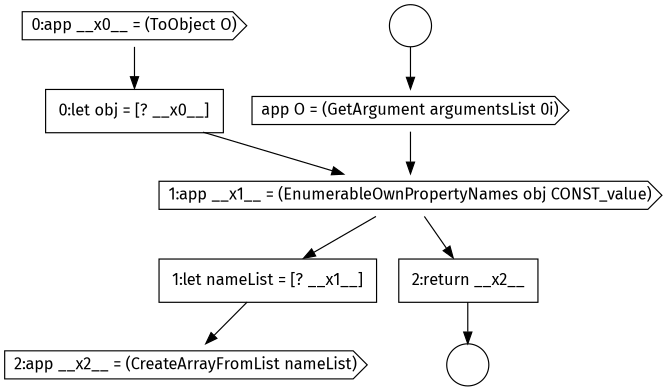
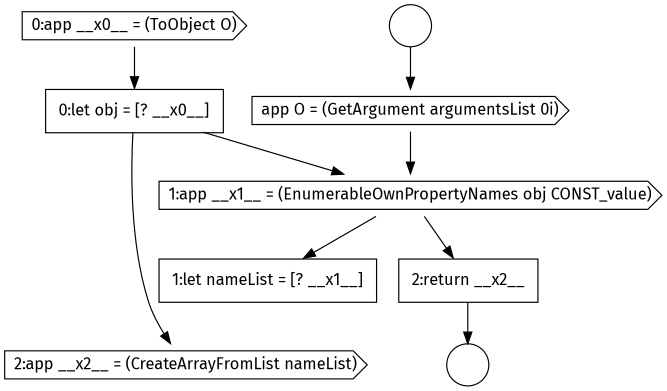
(231, 319) -> (135, 235)
